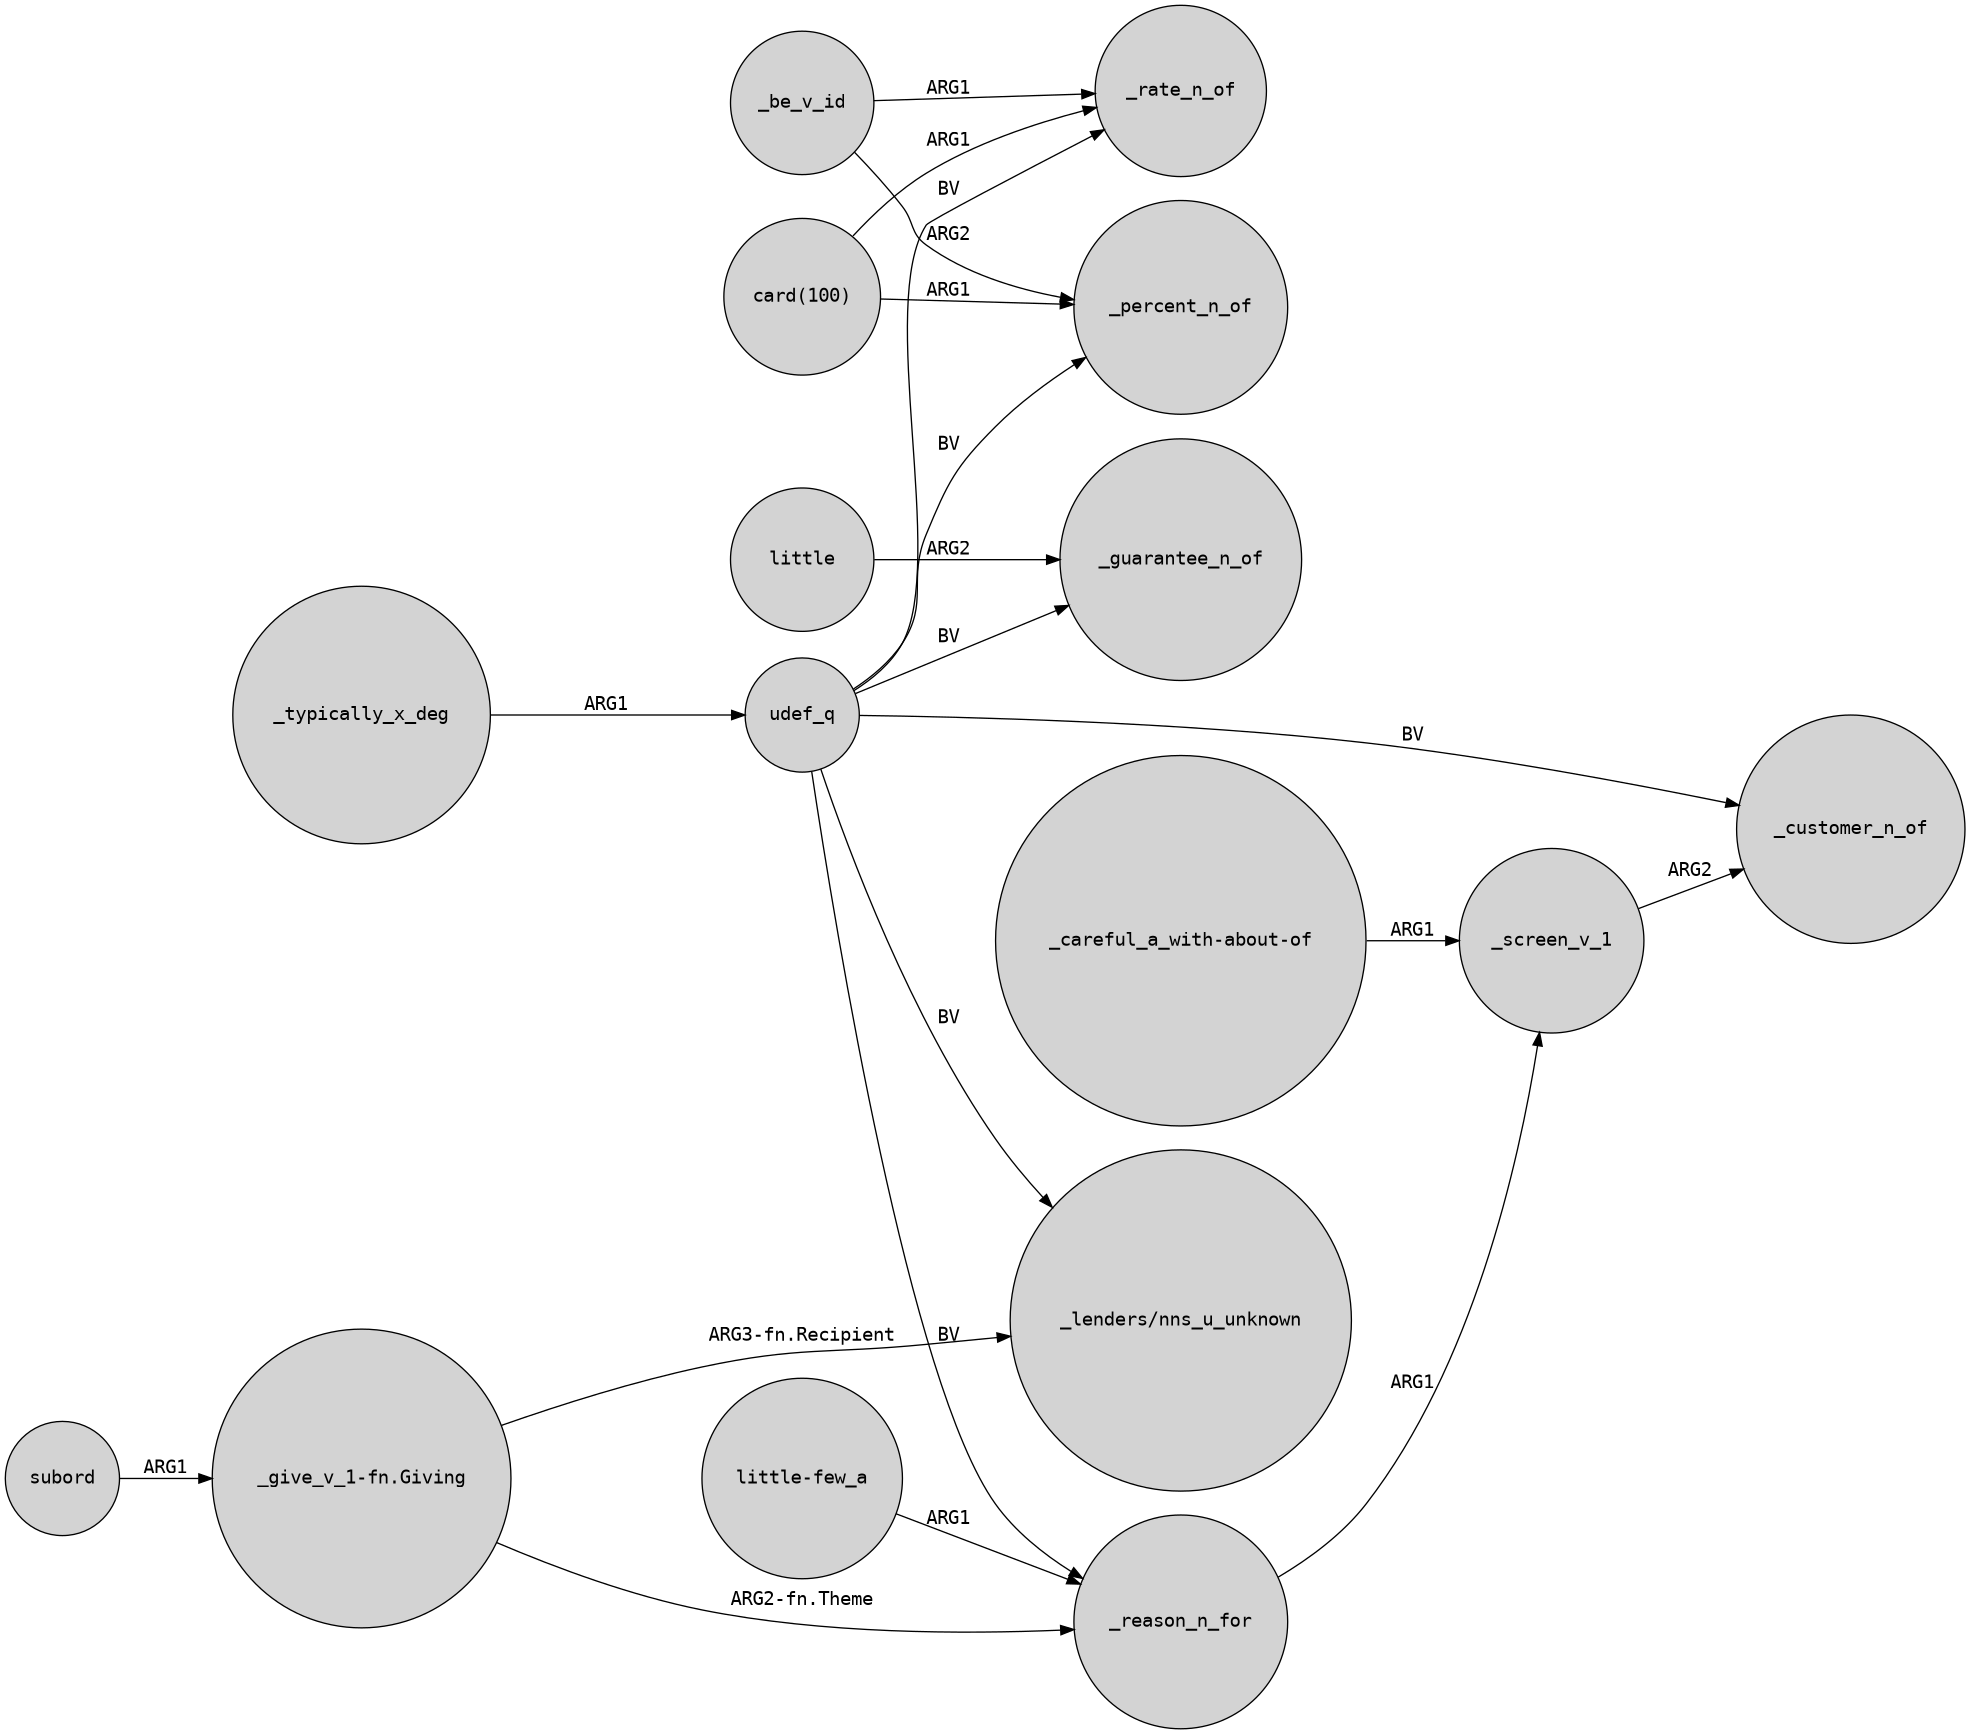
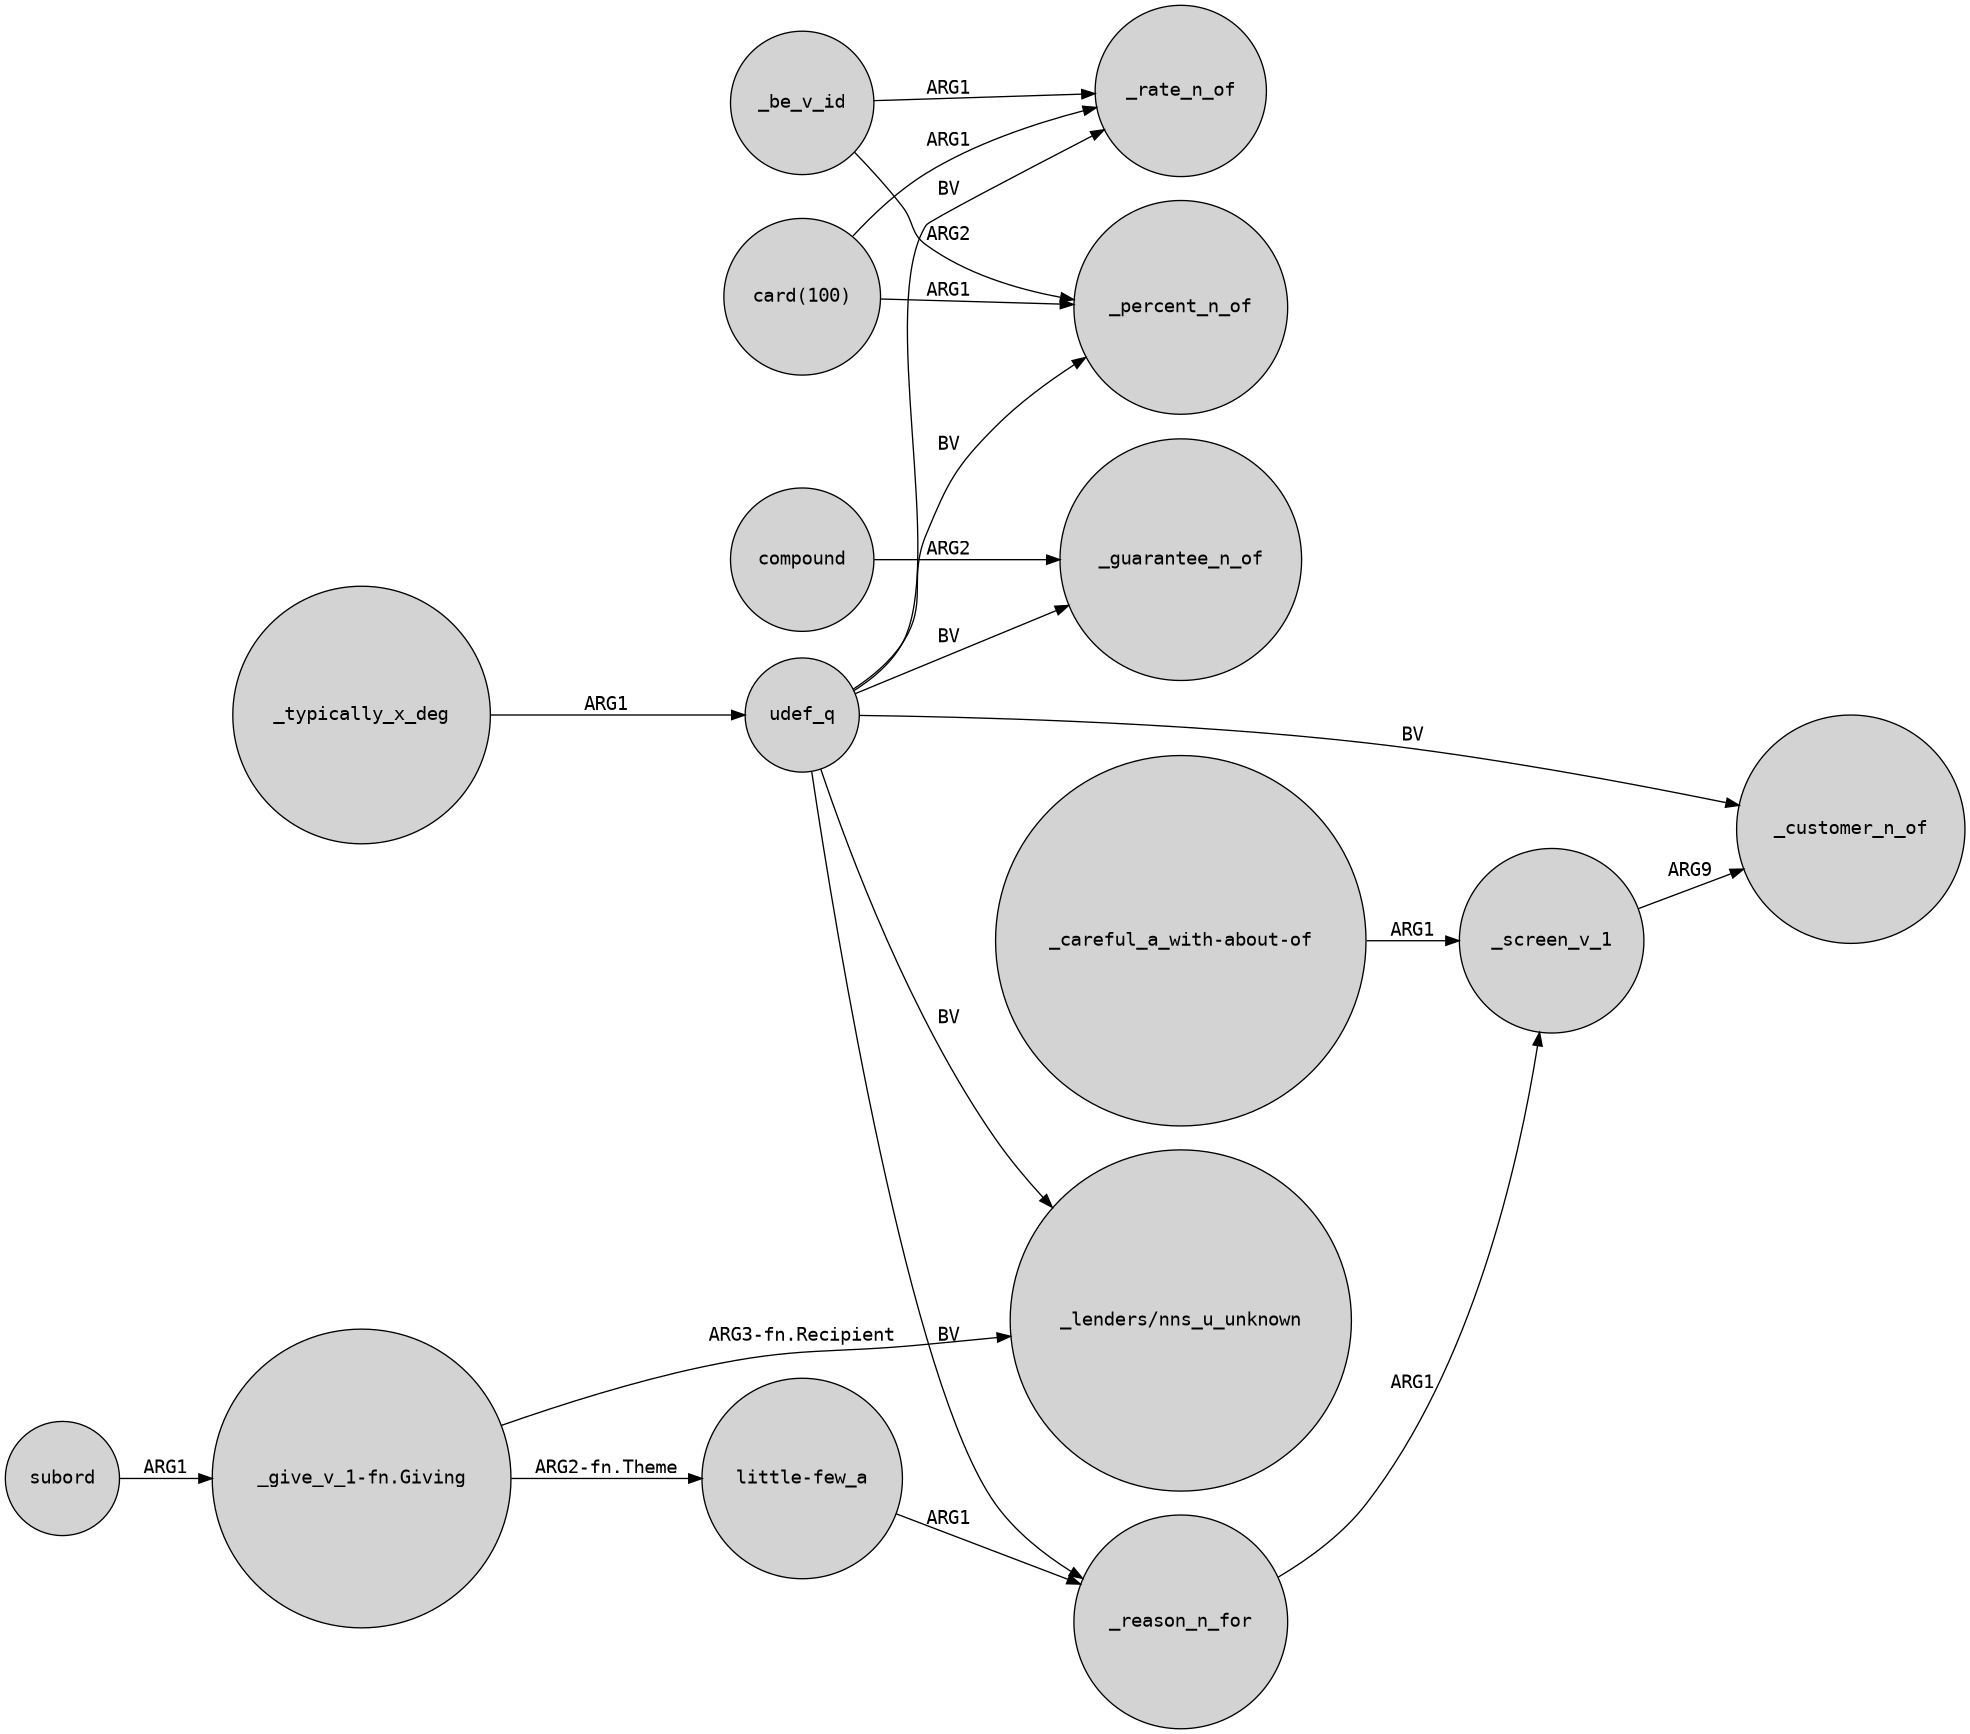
(802, 560) -> (802, 560)
(1690, 871) -> (1690, 871)
(773, 1621) -> (600, 1478)
